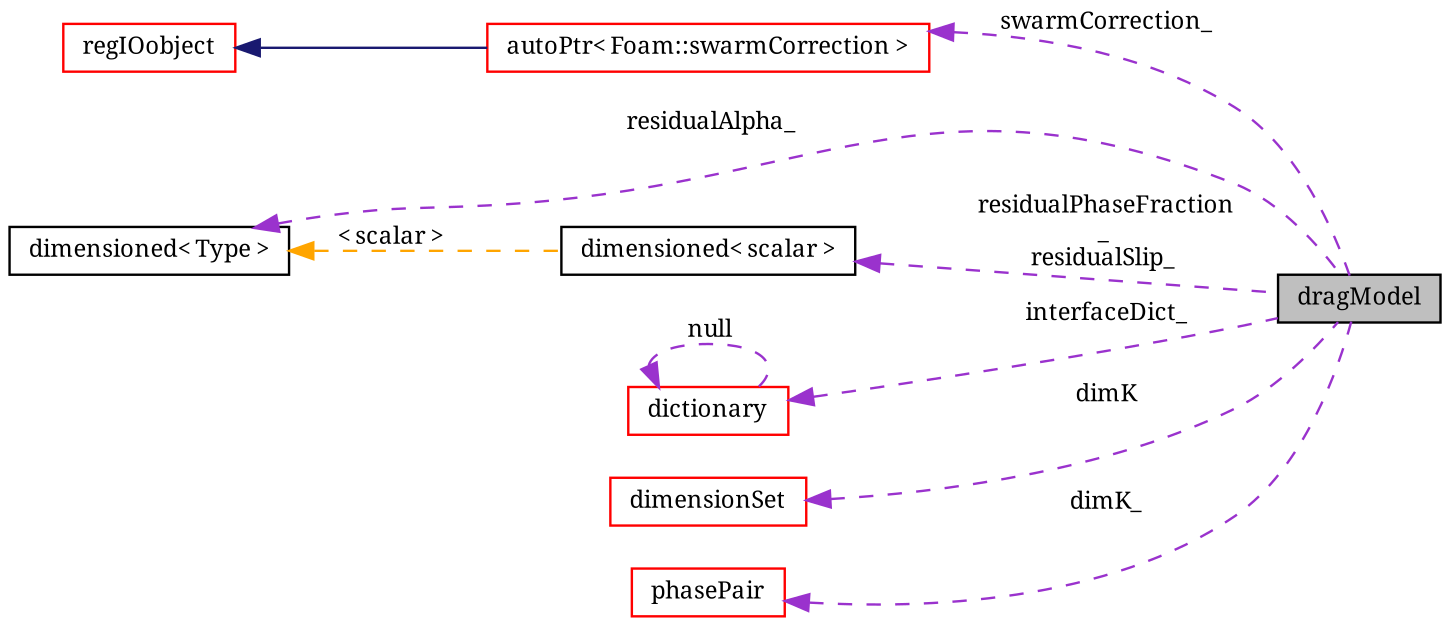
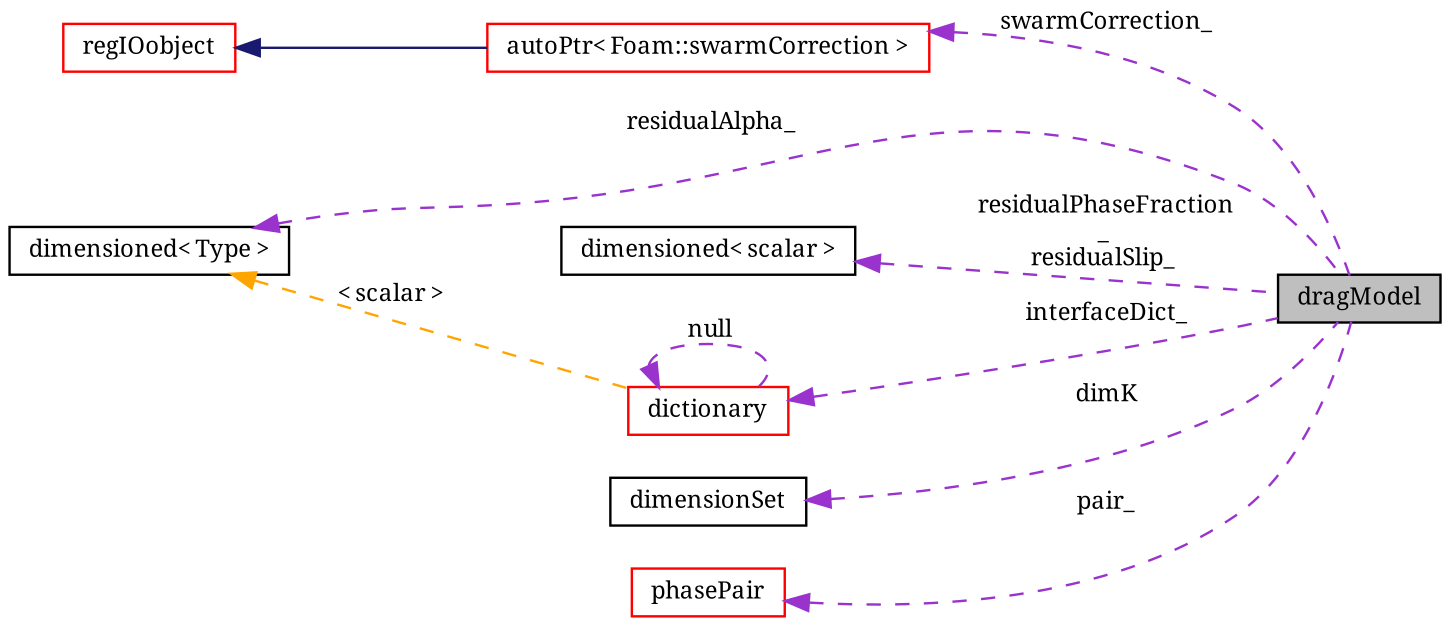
(438, 251) -> (441, 334)
(708, 502) -> (708, 502)
(1104, 503) -> (1104, 503)
